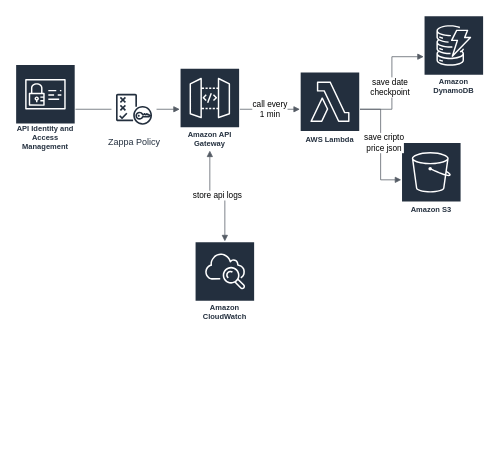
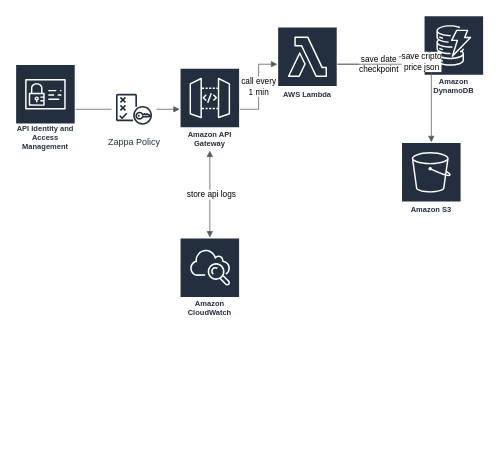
(330, 109) -> (307, 64)
(225, 282) -> (210, 279)
